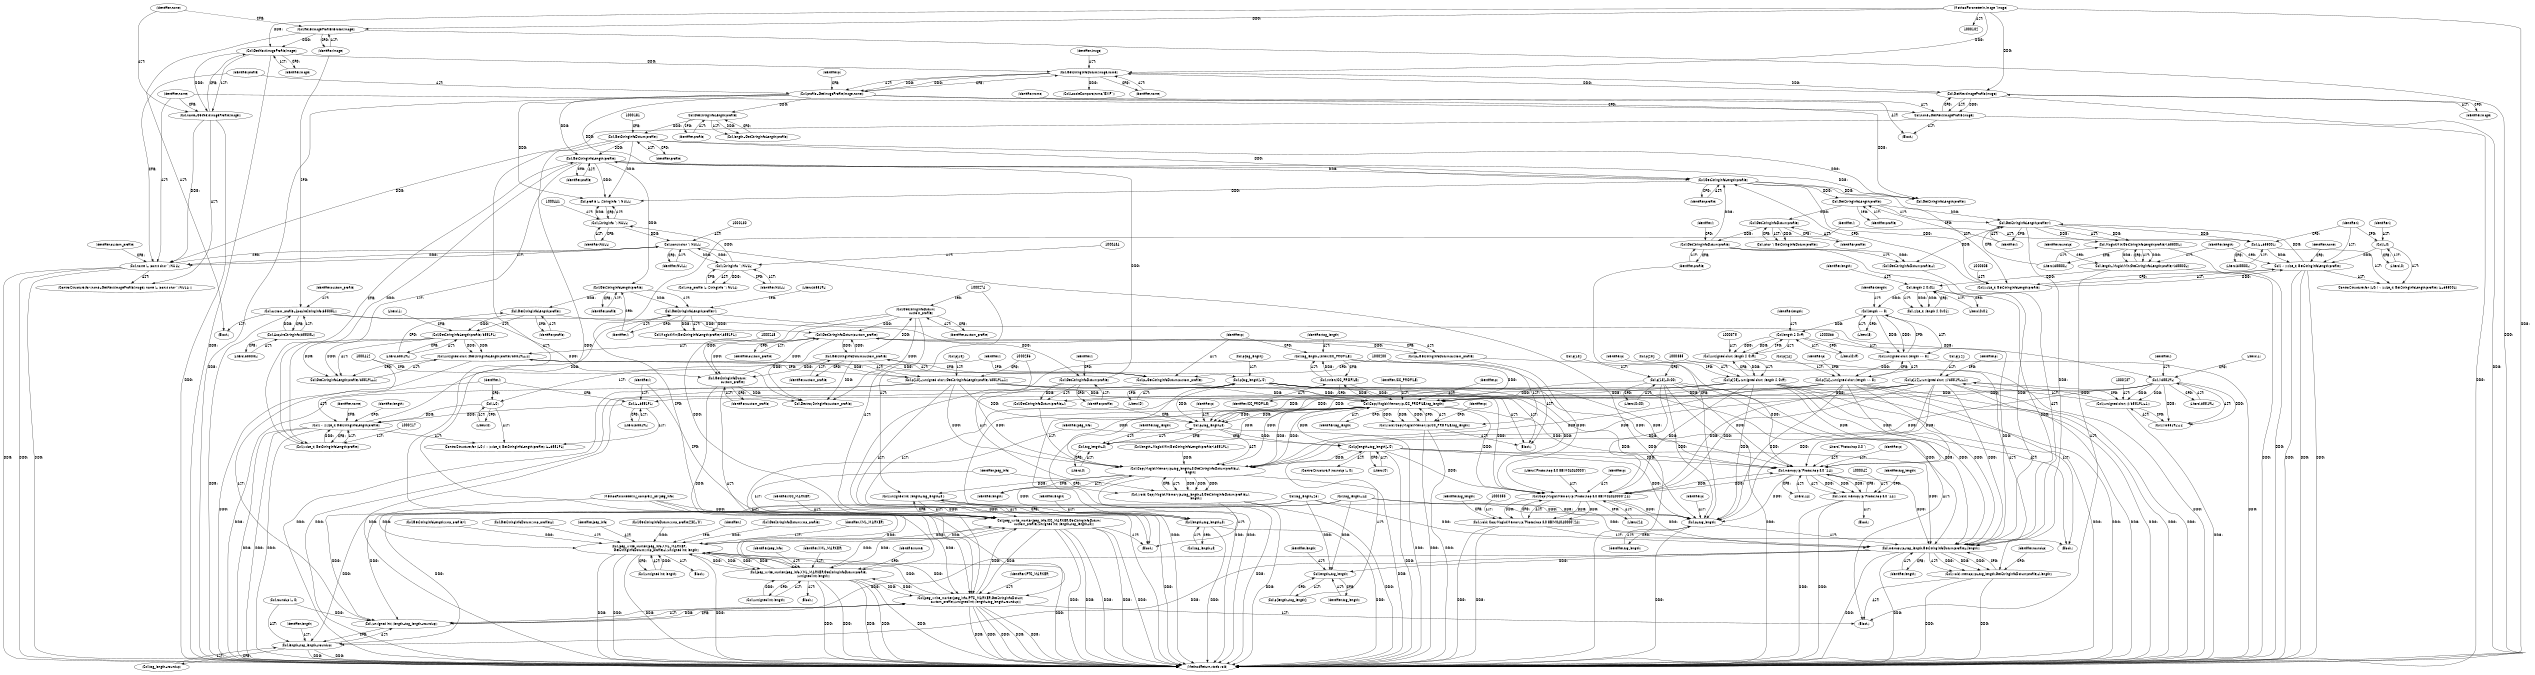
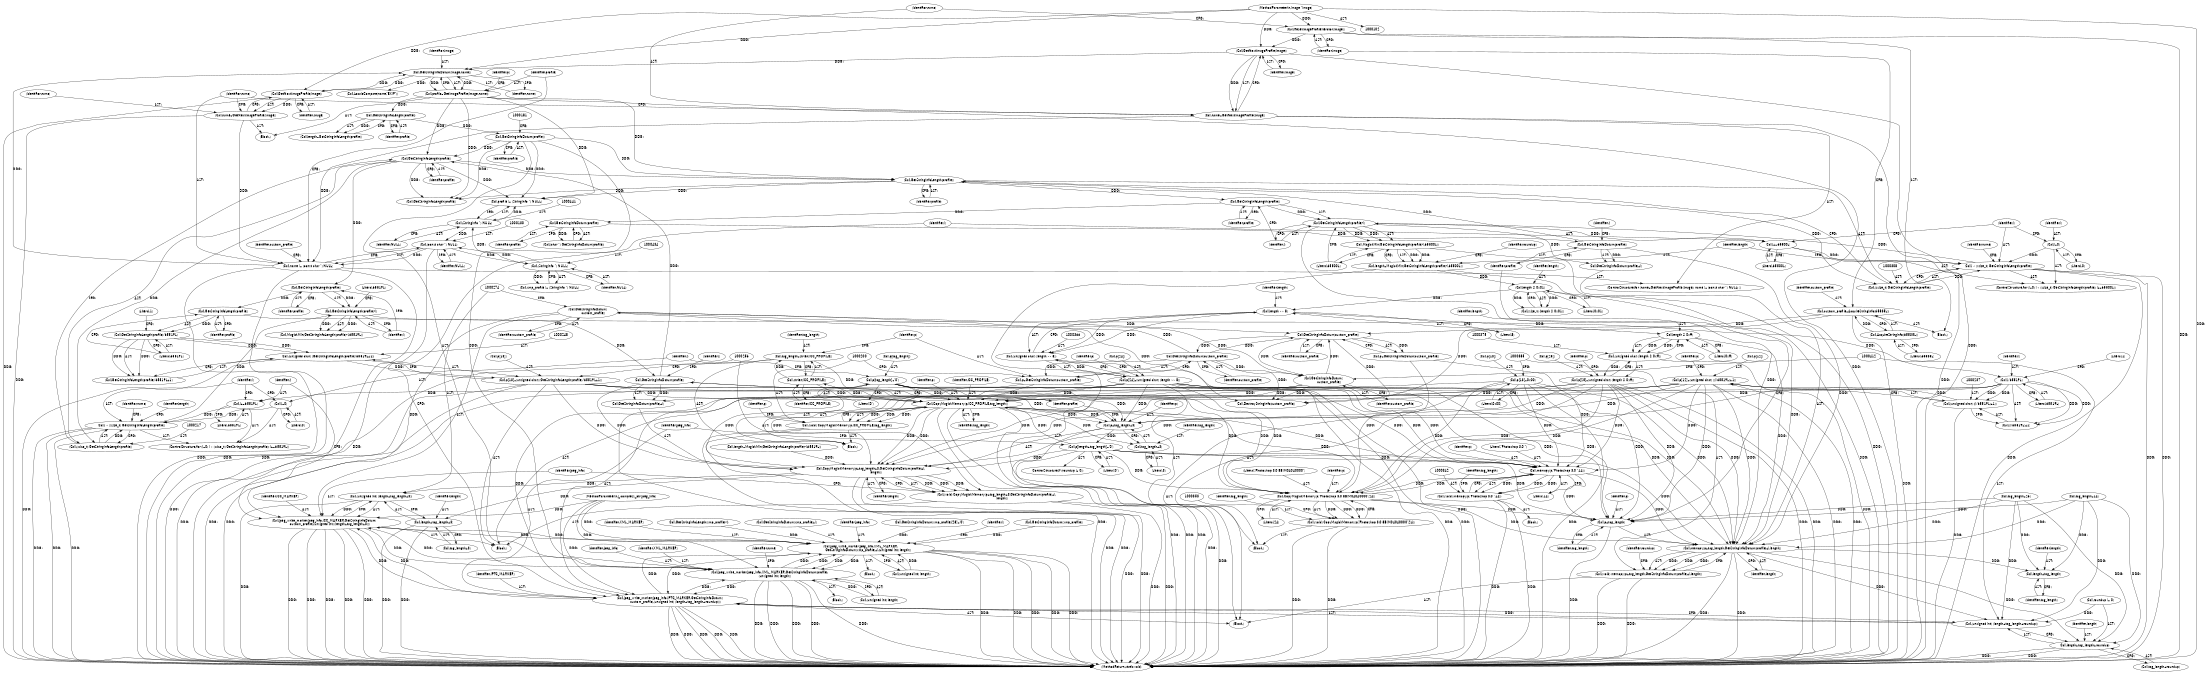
none -> (13, 106)
(1288, 600) -> none
